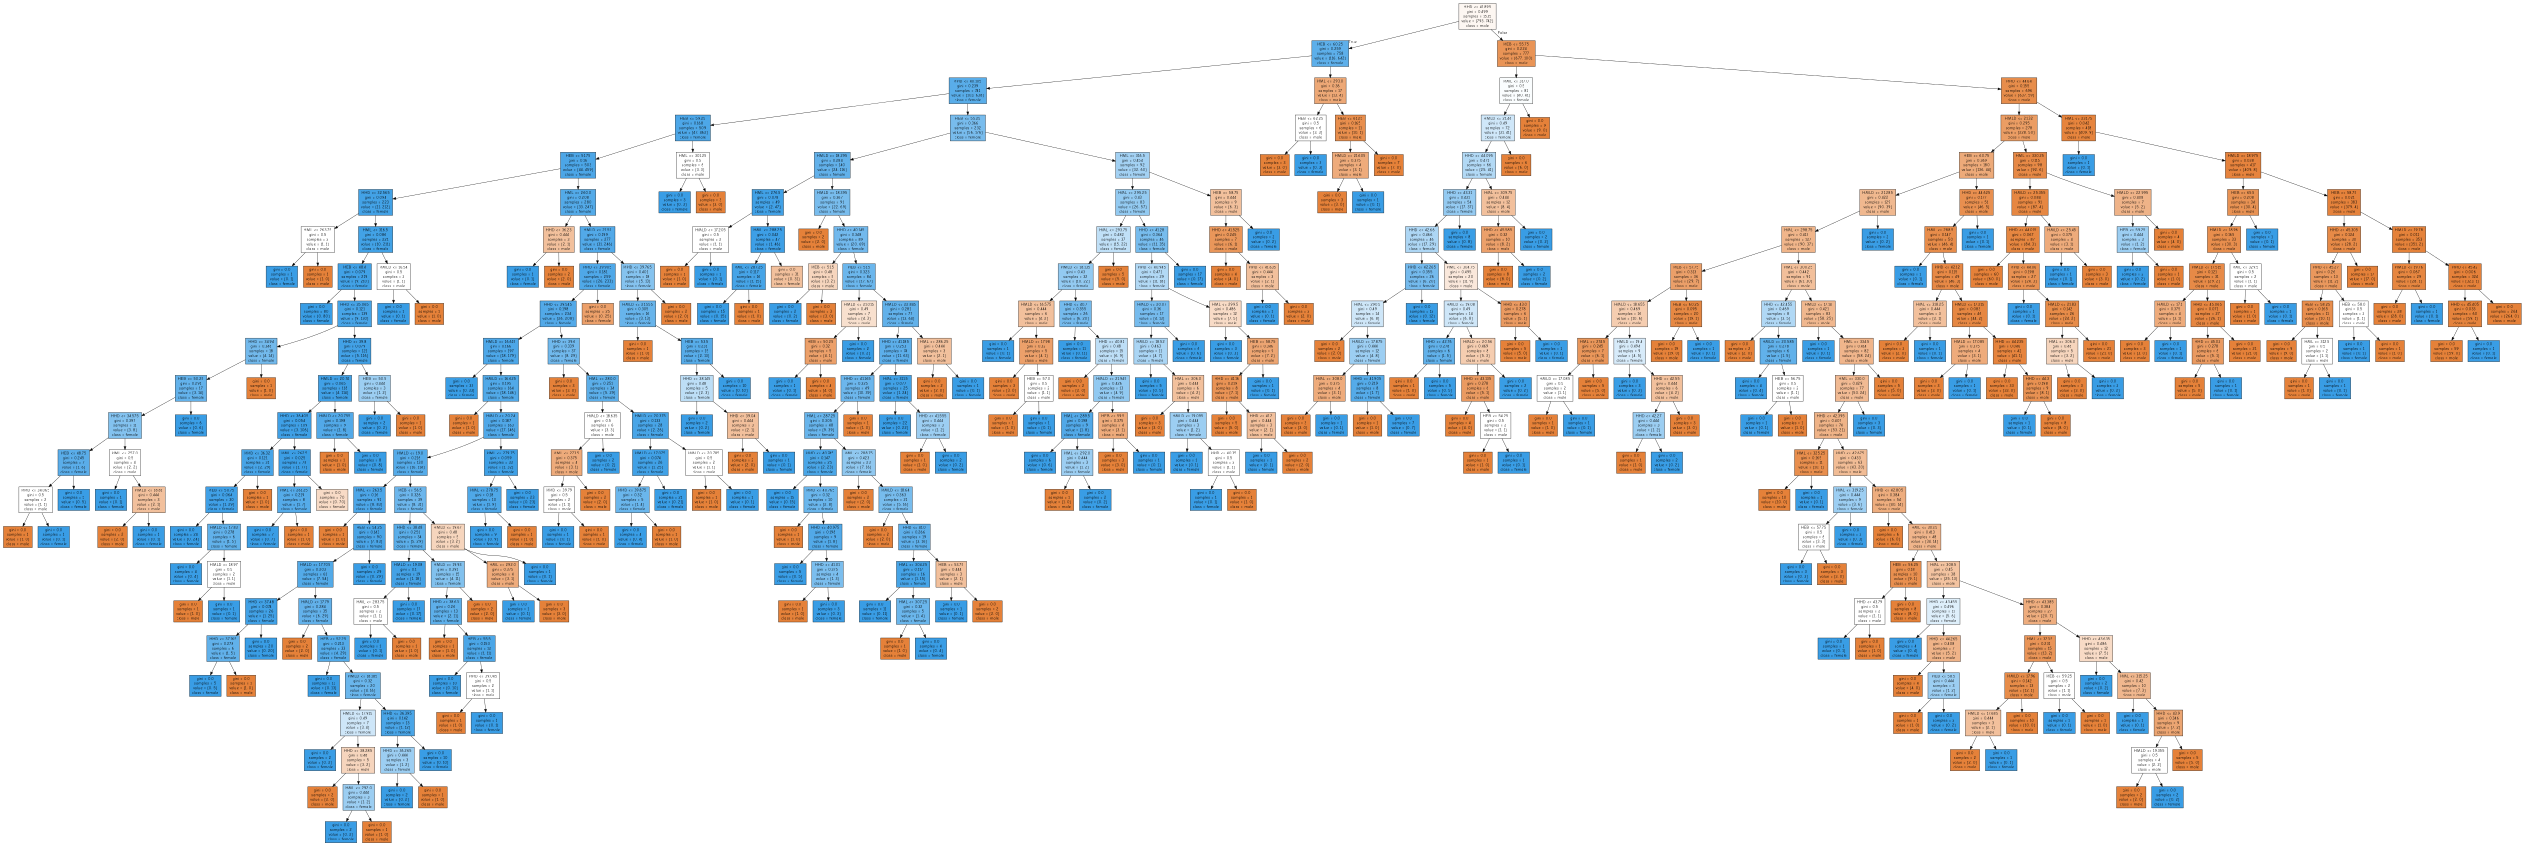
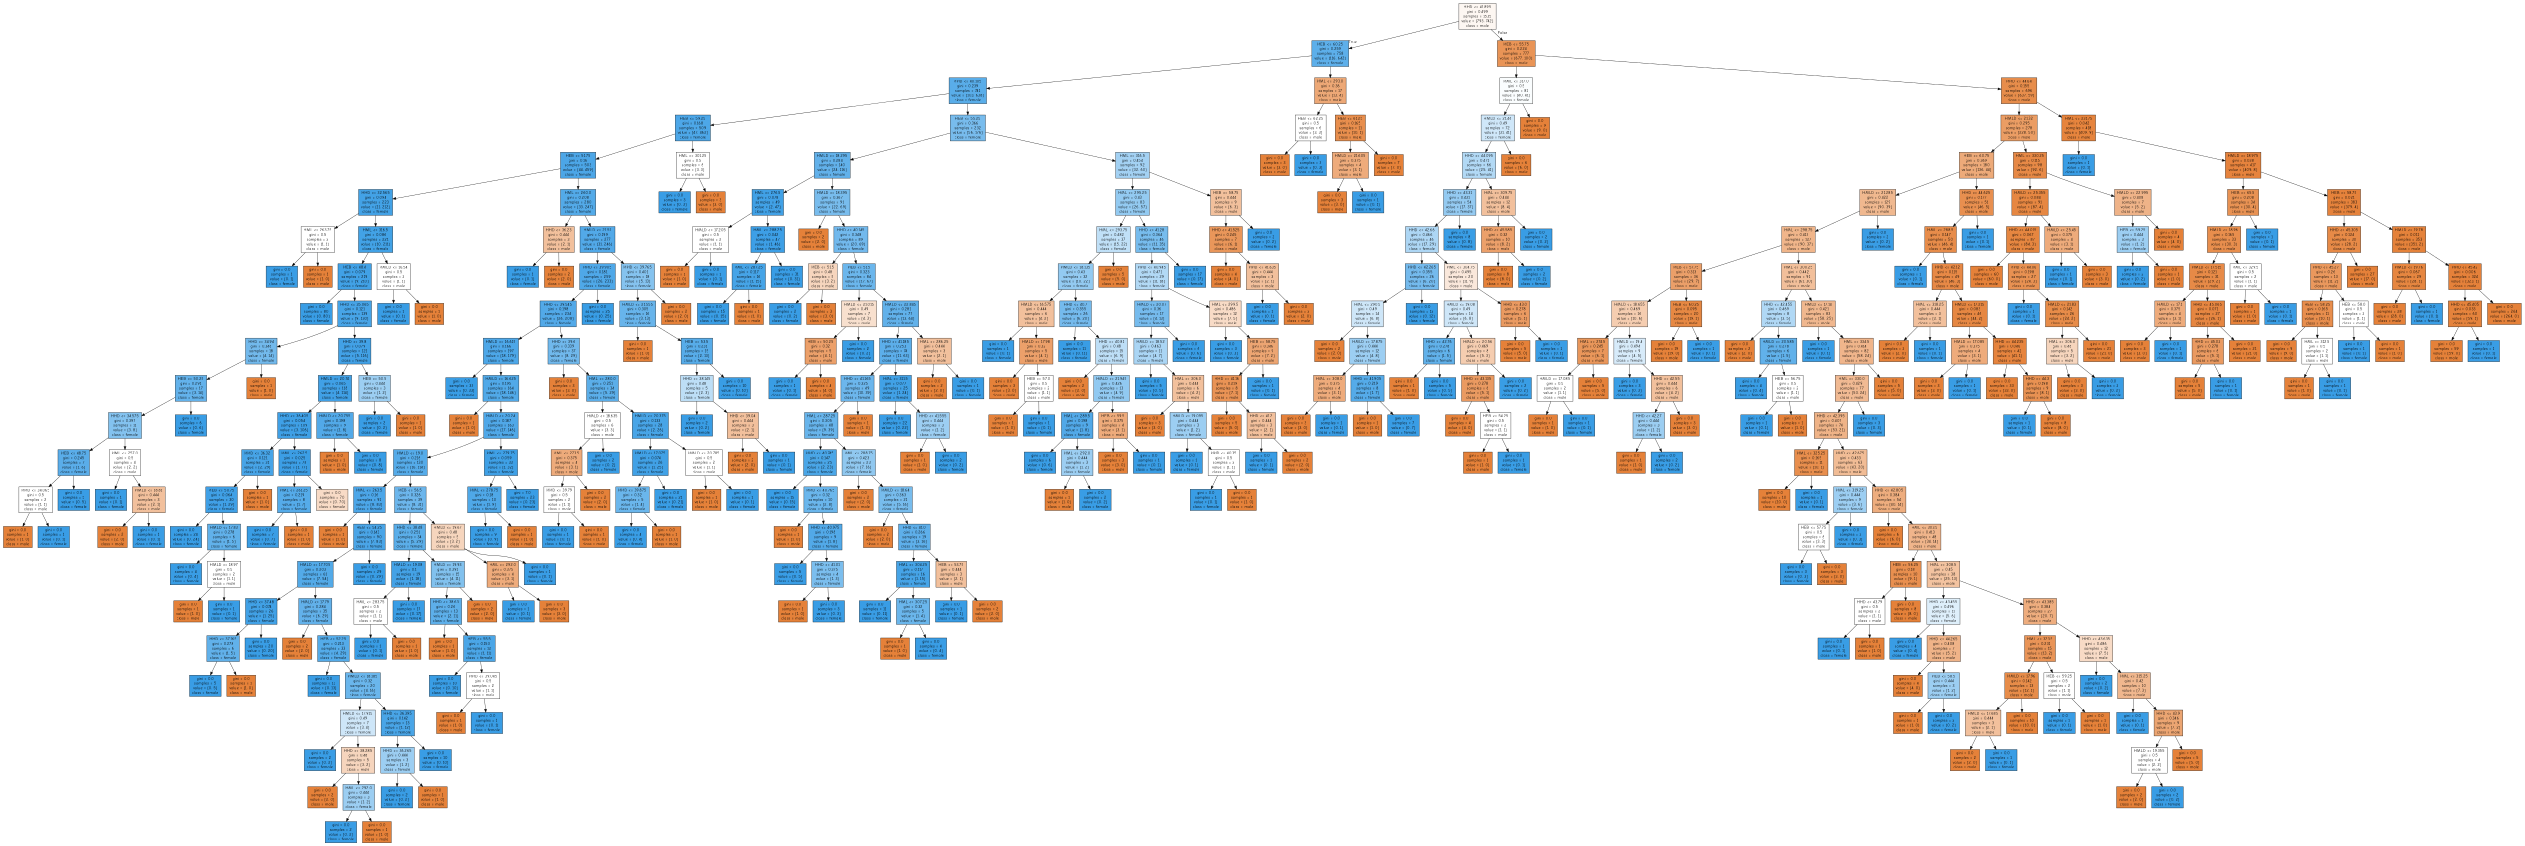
(787, 277) -> (787, 277)
(2362, 277) -> (2362, 277)
(598, 314) -> (598, 314)
(522, 500) -> (522, 500)
